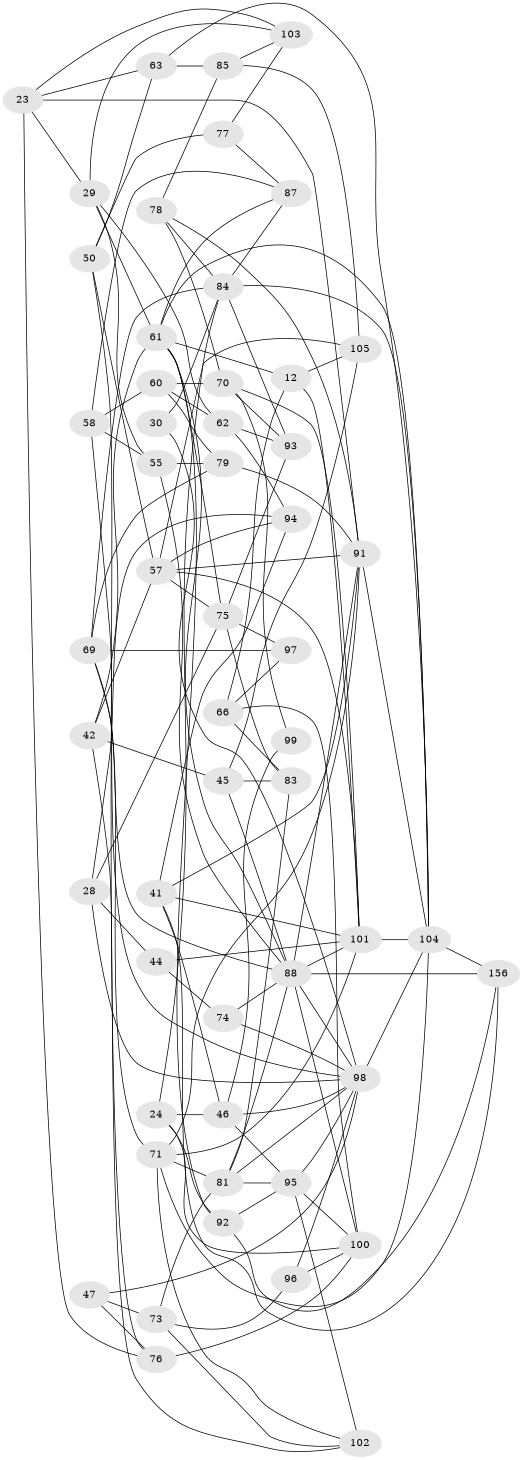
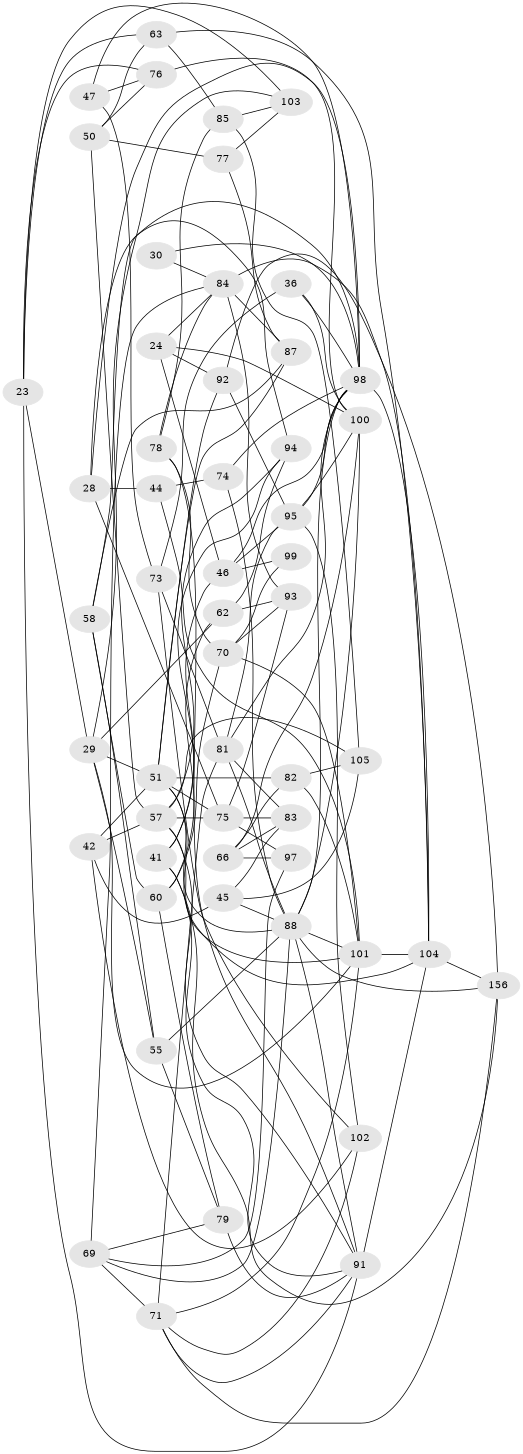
(156, 337) -> (156, 778)
(291, 378) -> (291, 778)
(278, 921) -> (139, 1072)
(391, 1246) -> (430, 1341)
(291, 1279) -> (291, 284)
